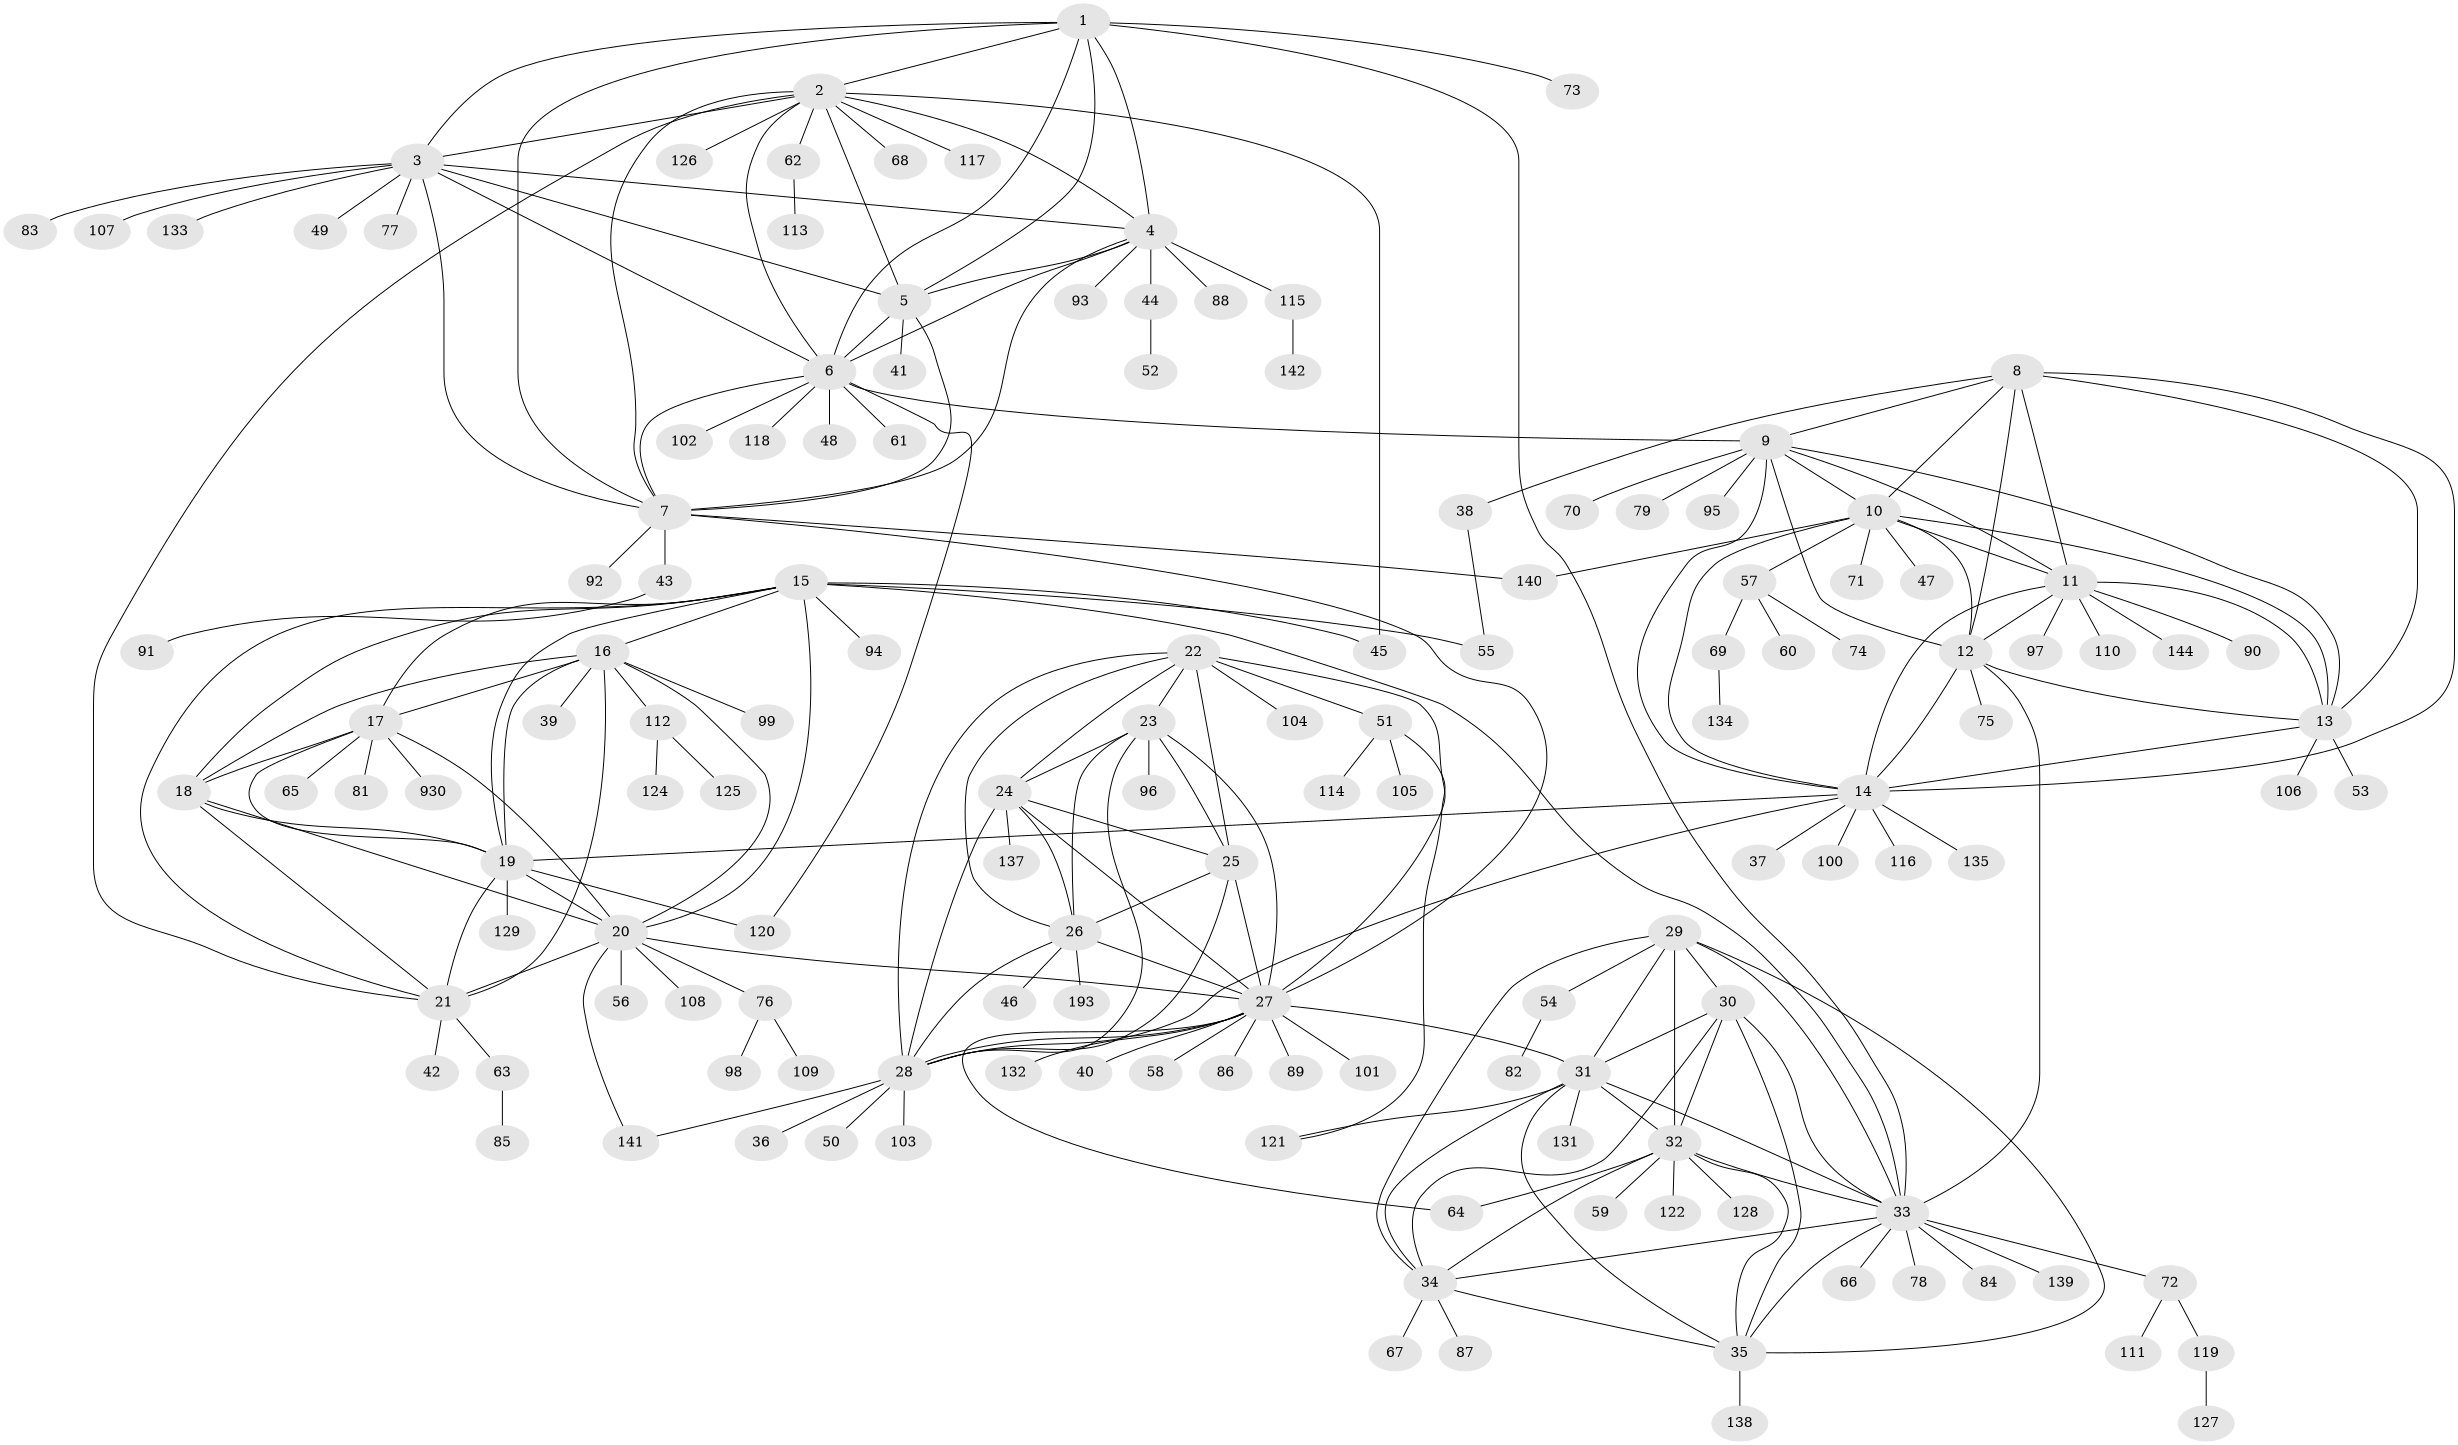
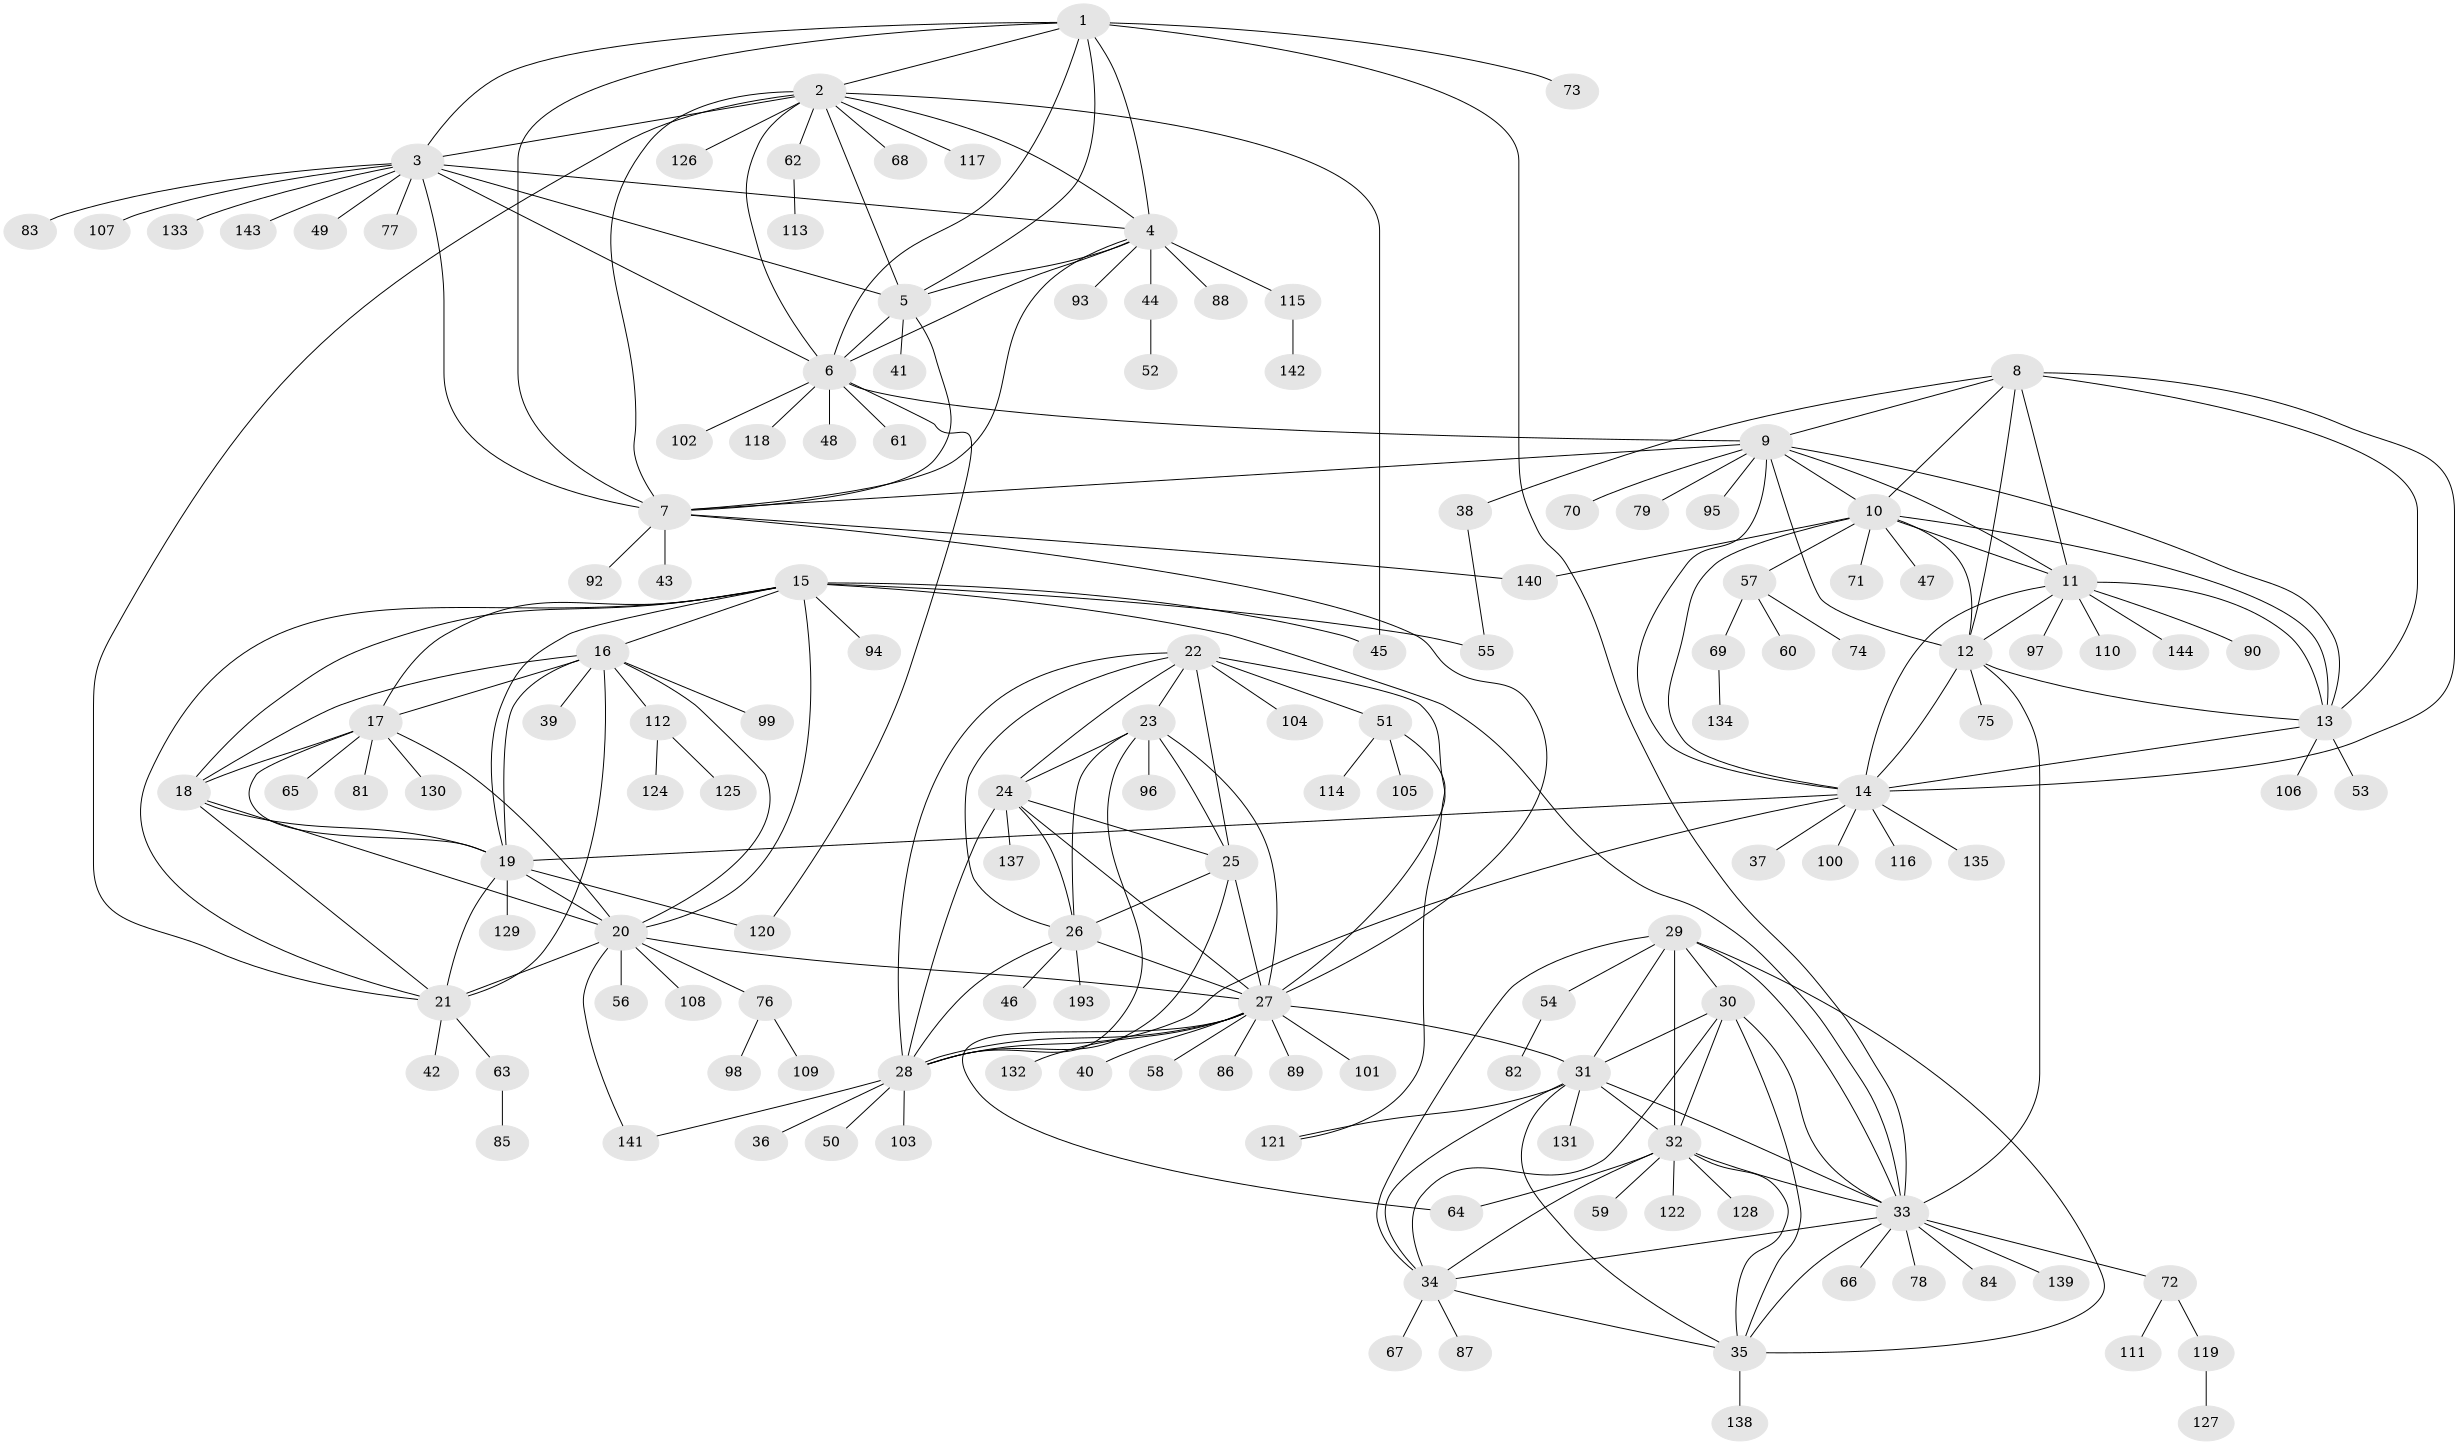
none -> (248, 232)
(686, 403) -> (1216, 477)
(147, 652) -> none
(433, 793) -> (433, 793)
